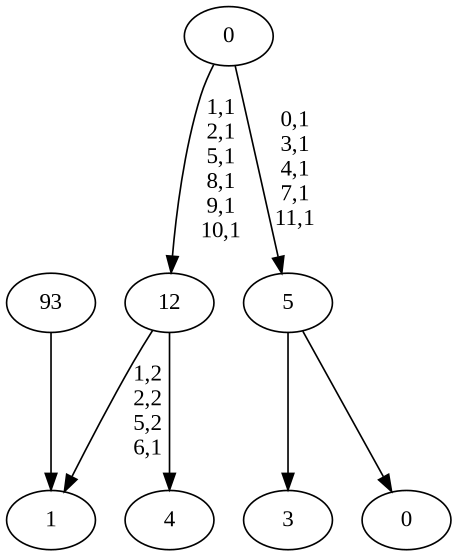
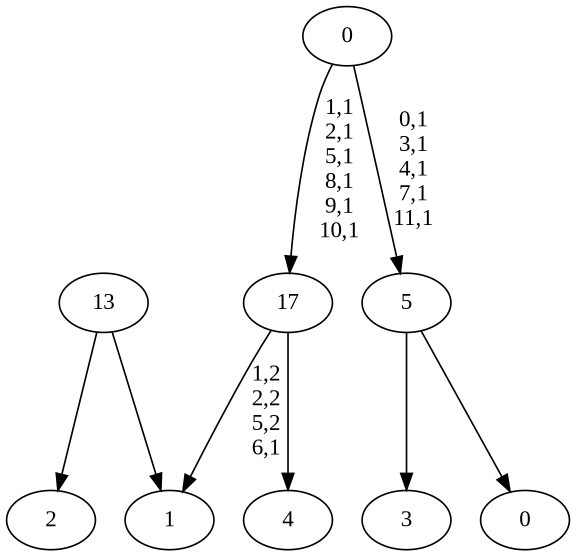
(51, 303) -> (104, 303)
(170, 303) -> (288, 303)
none -> (51, 520)
